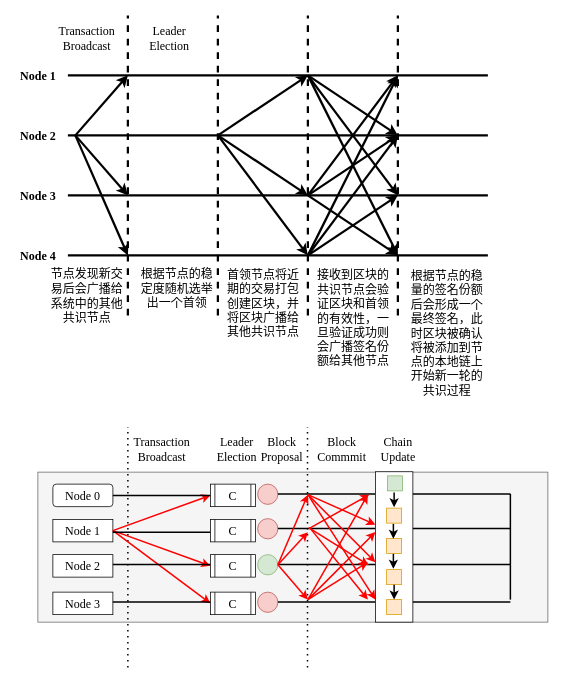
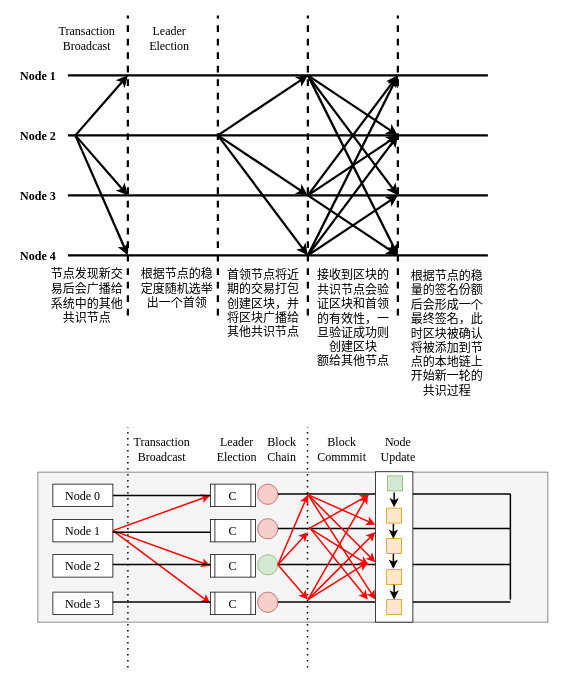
(353, 318) -> (353, 318)
(282, 450) -> (282, 450)
(398, 450) -> (398, 450)
(83, 495) -> (83, 495)
